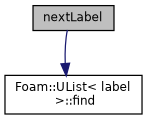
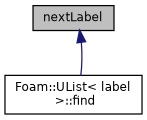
(65, 47) -> (82, 59)
